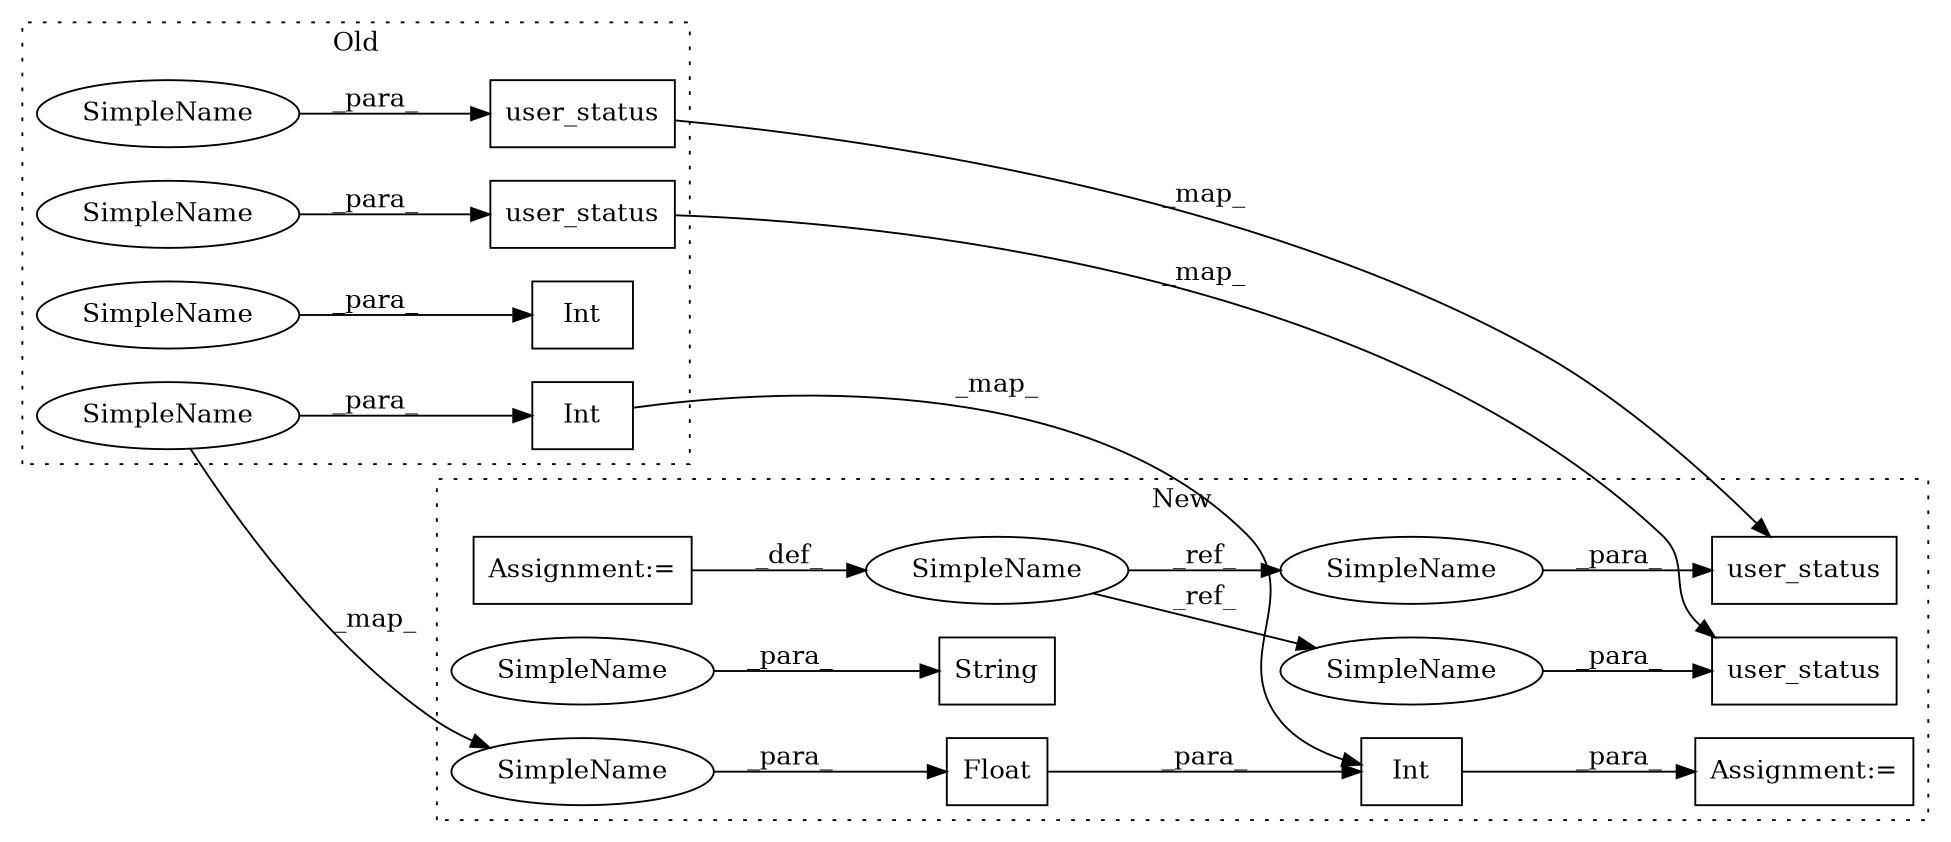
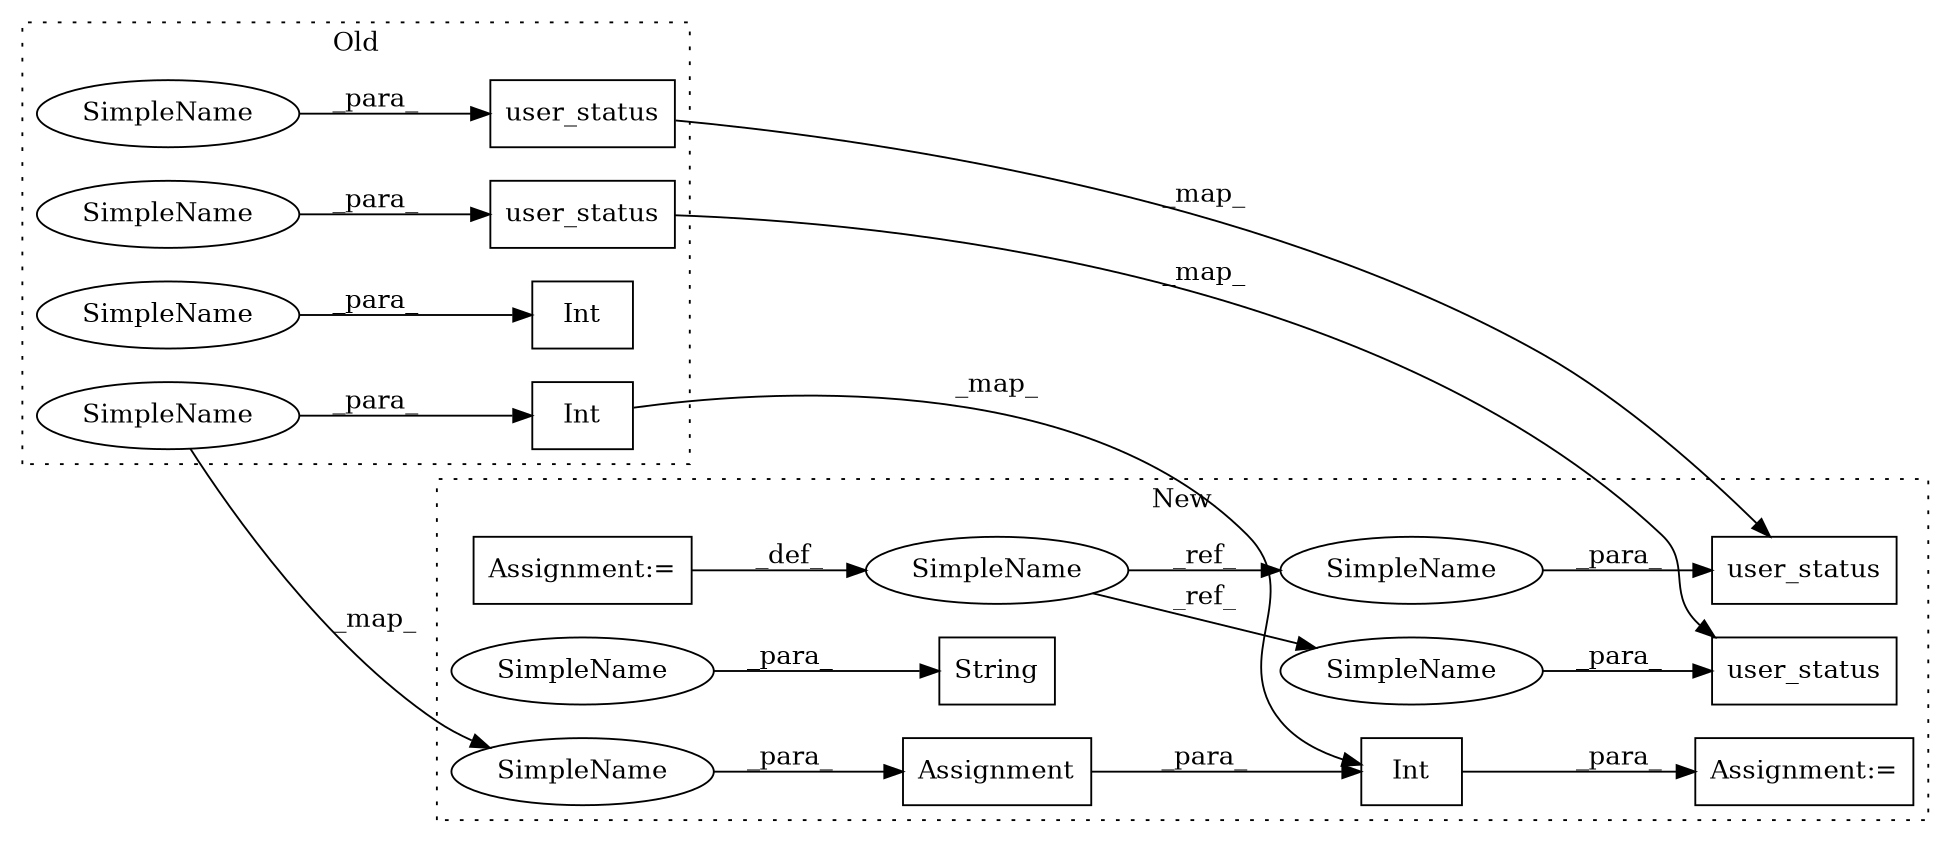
(997, 772) -> (997, 772)
